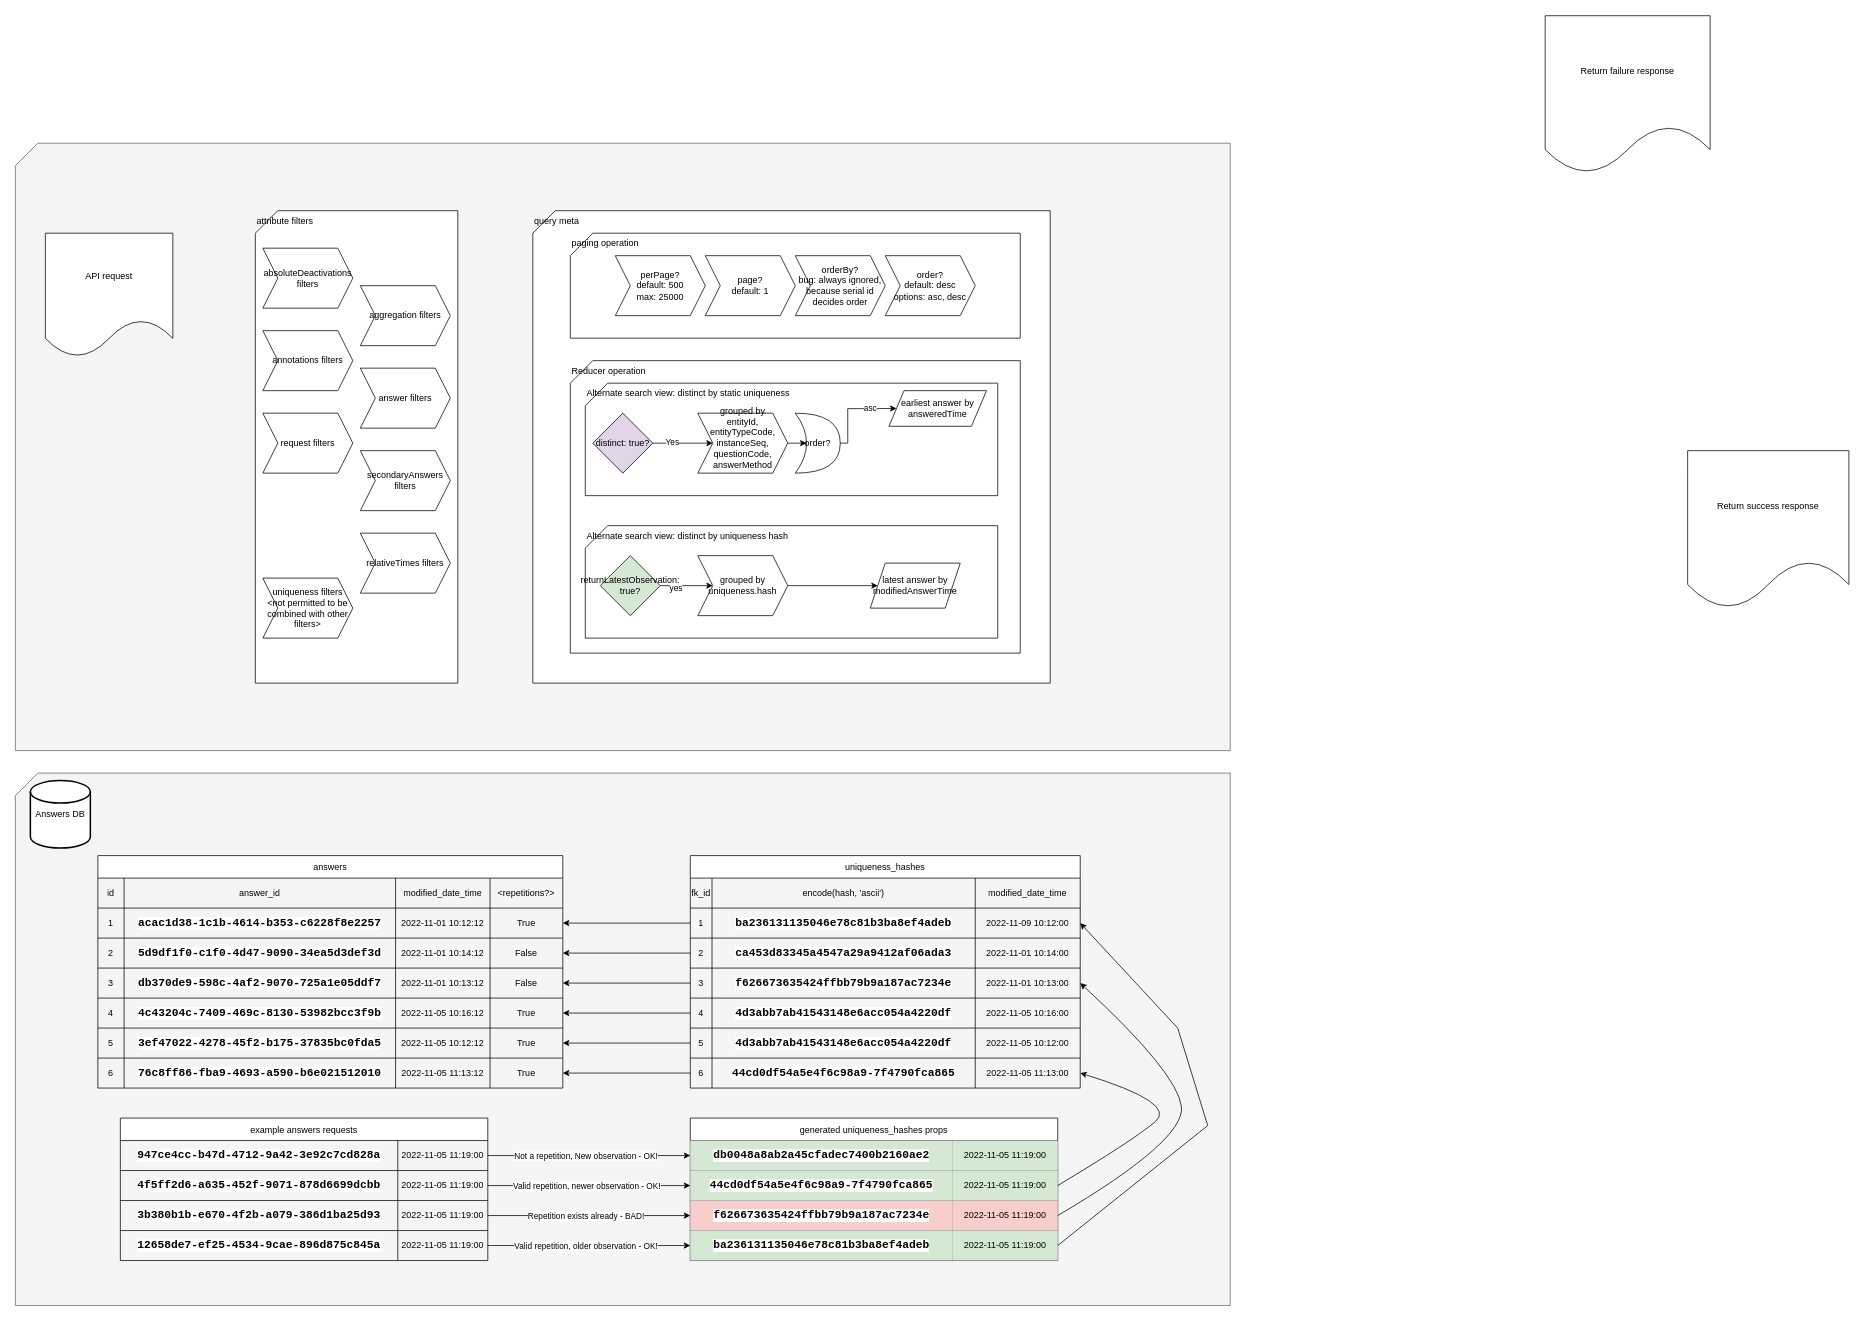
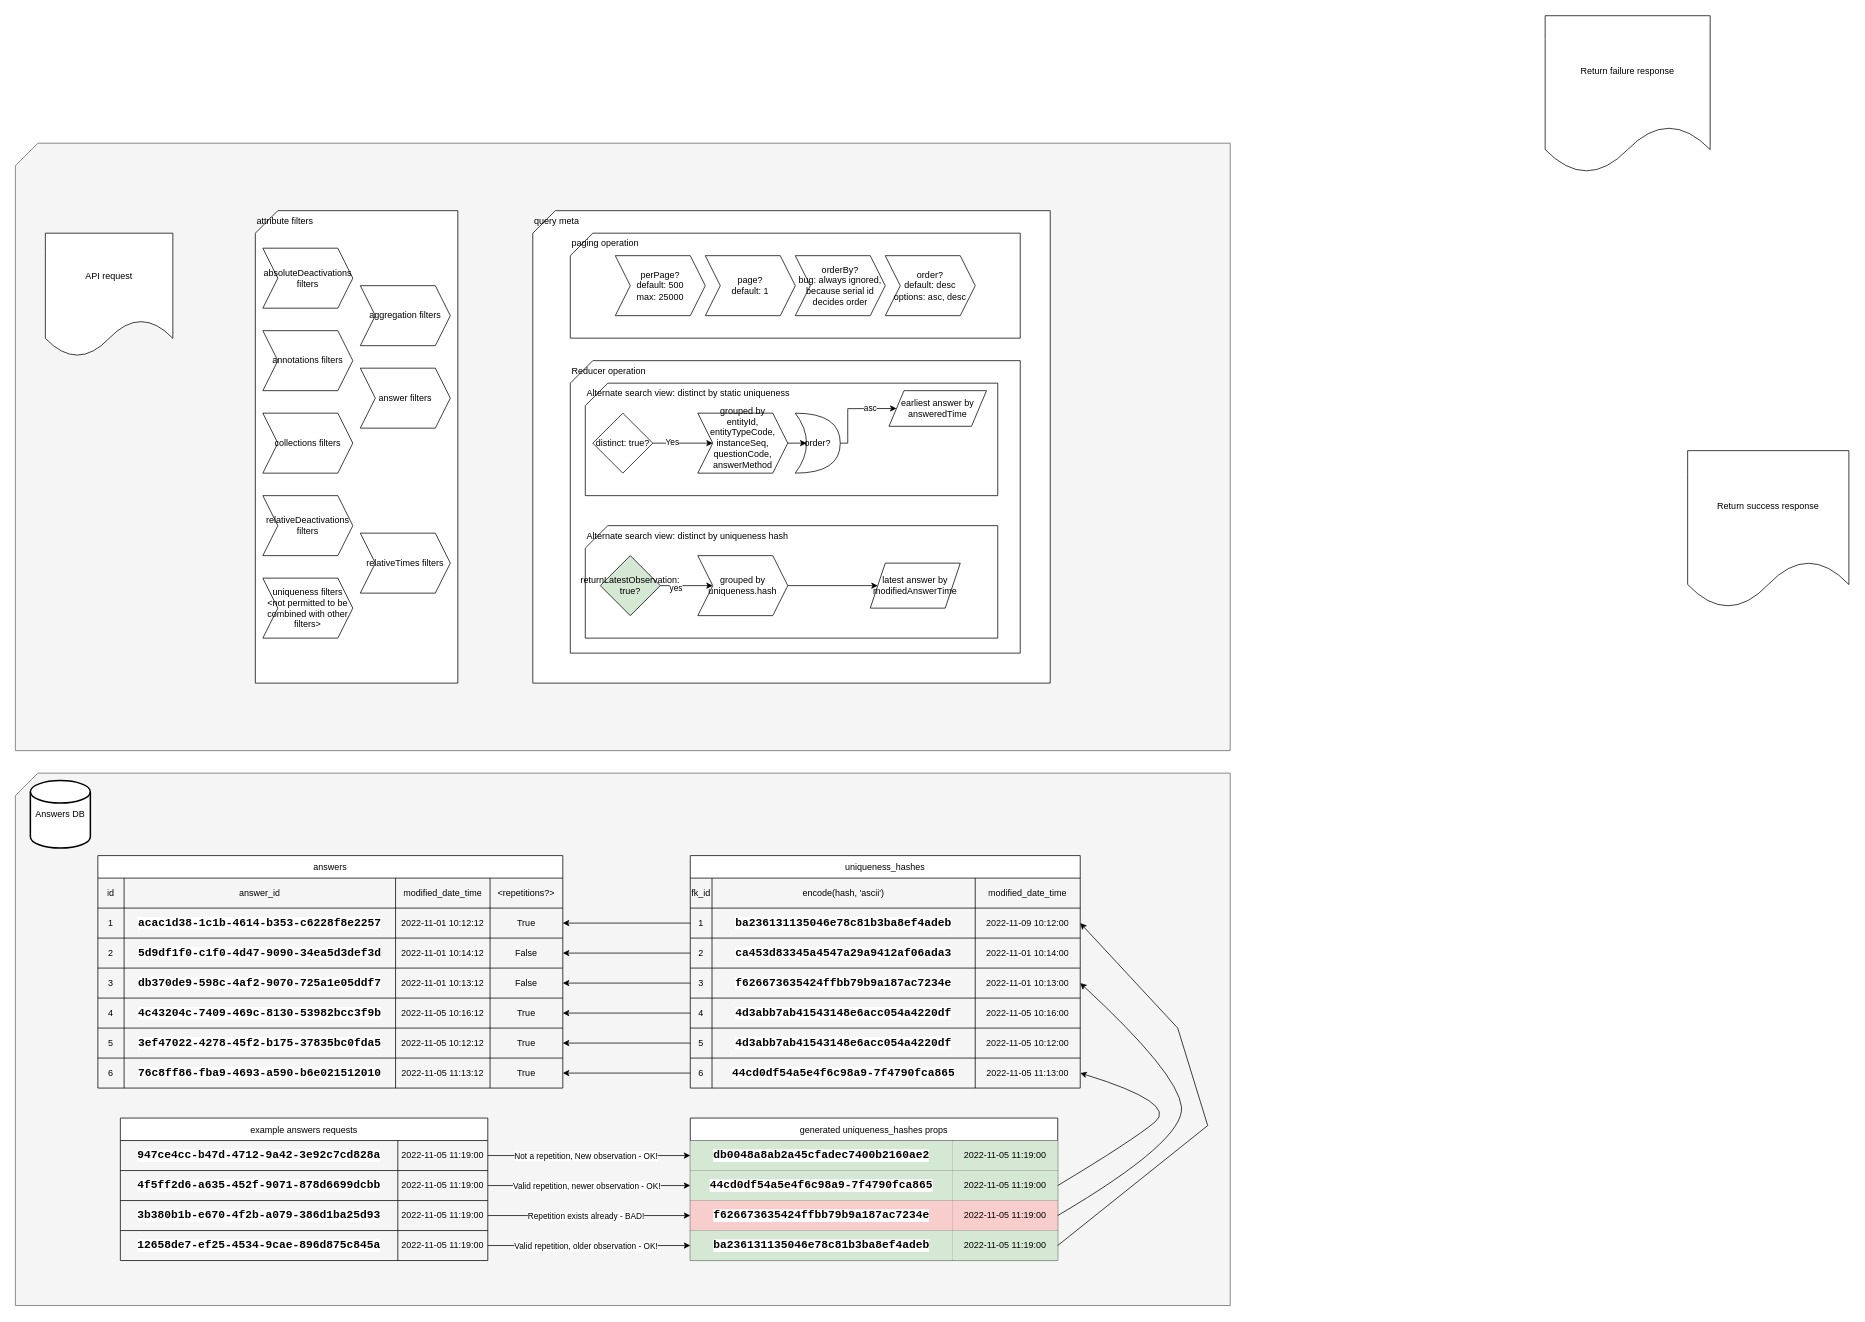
(308, 443) -> (308, 443)
(623, 443) -> (623, 443)
(405, 480) -> none
none -> (308, 525)
